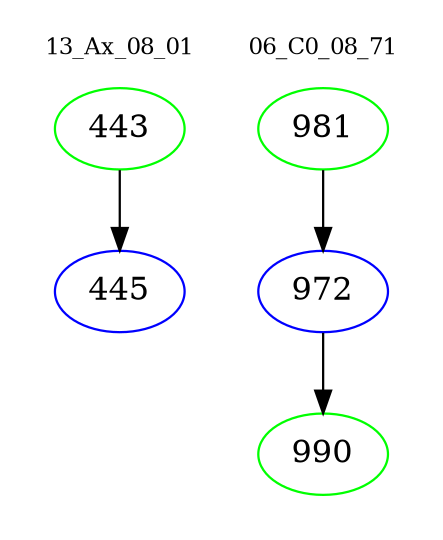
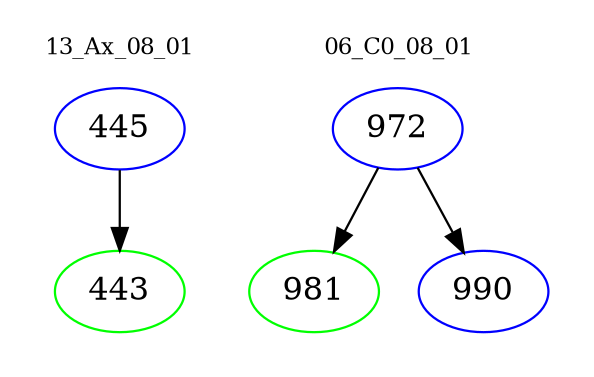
(323, 49) -> (399, 49)
(120, 199) -> (120, 199)
(323, 199) -> (362, 200)
(323, 454) -> (484, 292)
